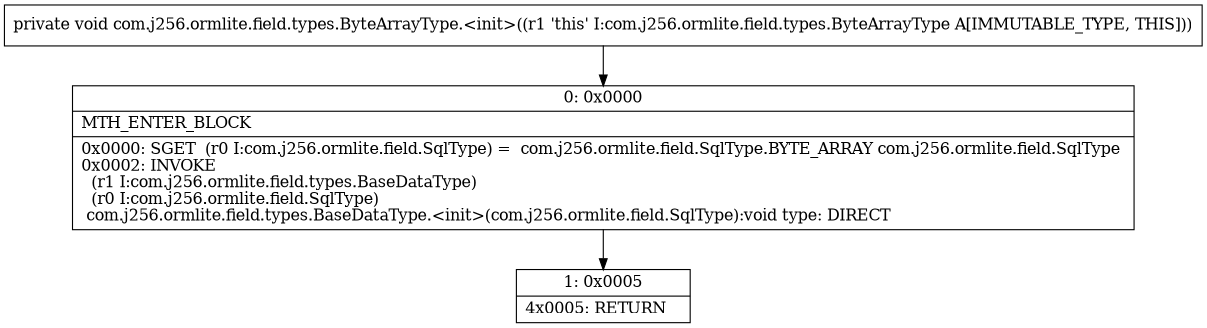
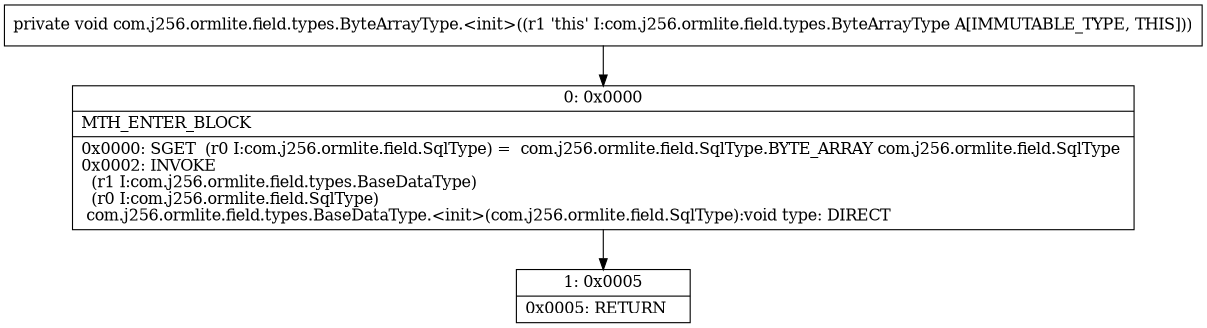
(603, 309) -> (603, 309)
